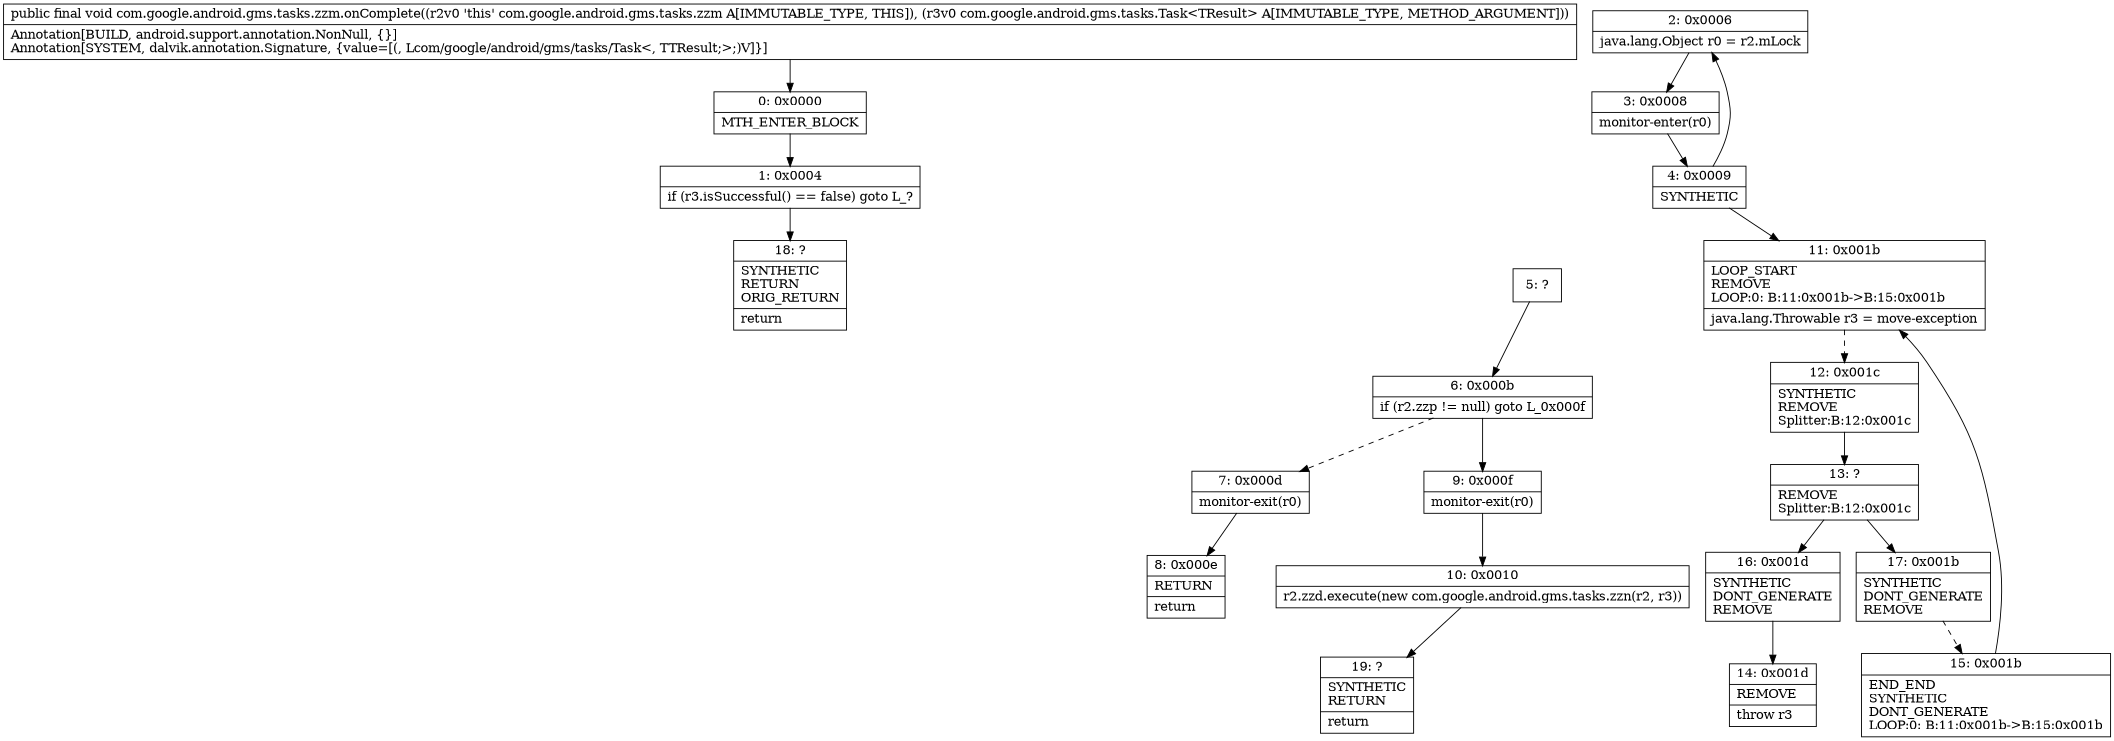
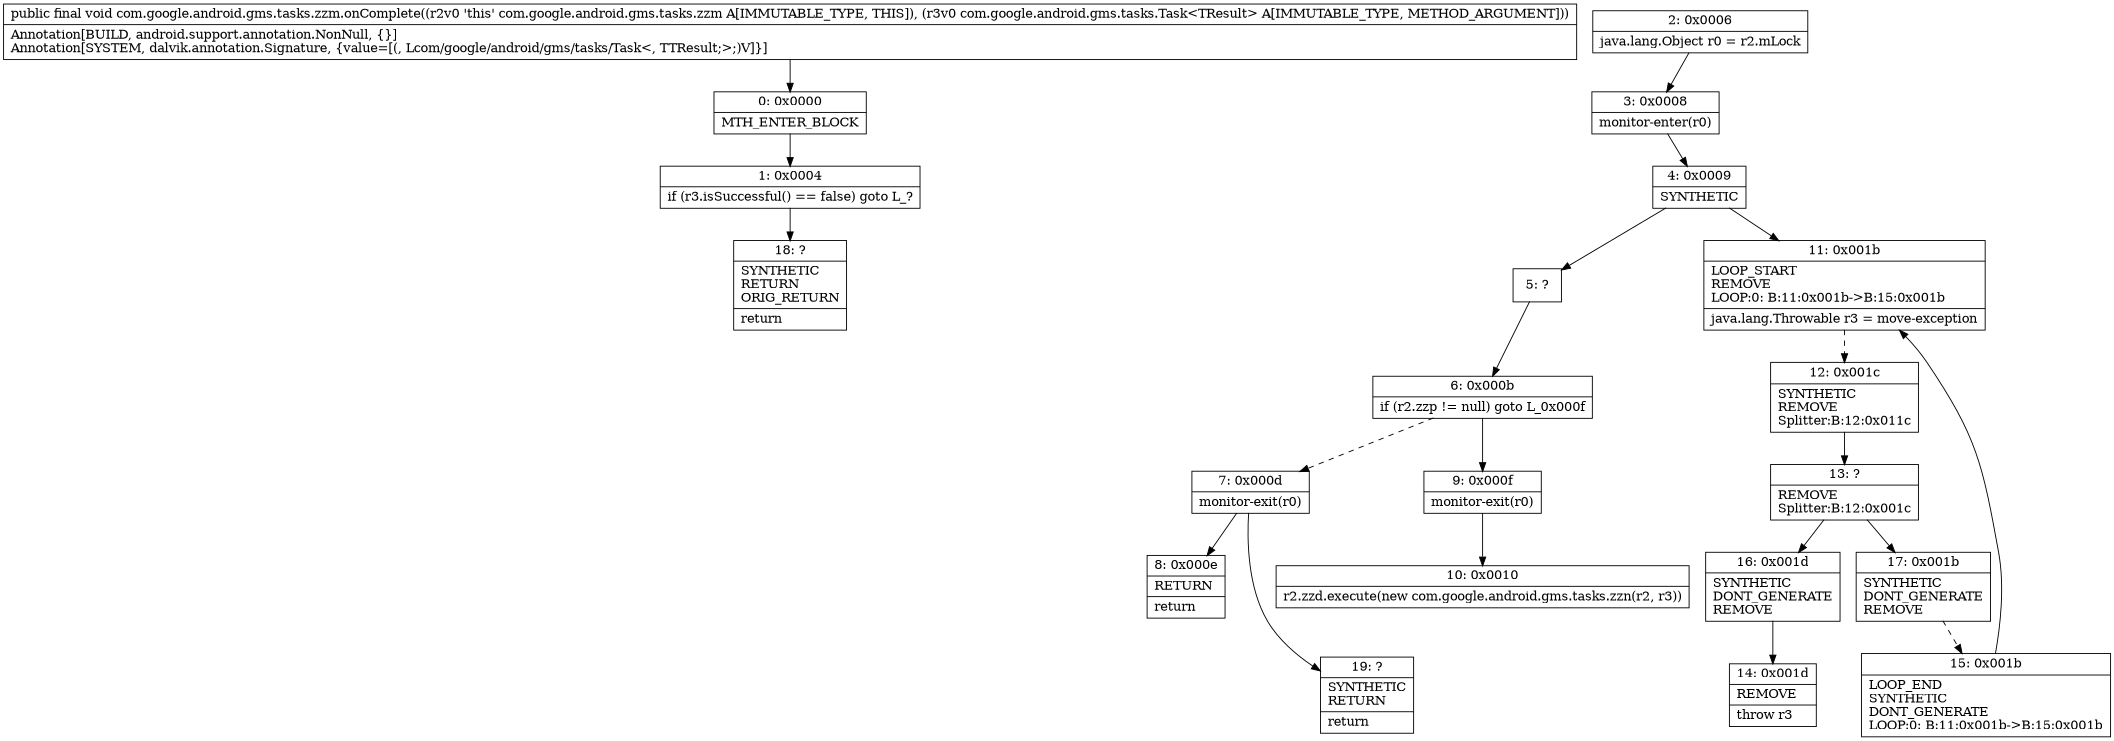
(1730, 114) -> (1618, 237)
(1845, 421) -> (1845, 421)
(1437, 629) -> (1258, 600)
(1902, 685) -> (1905, 685)
